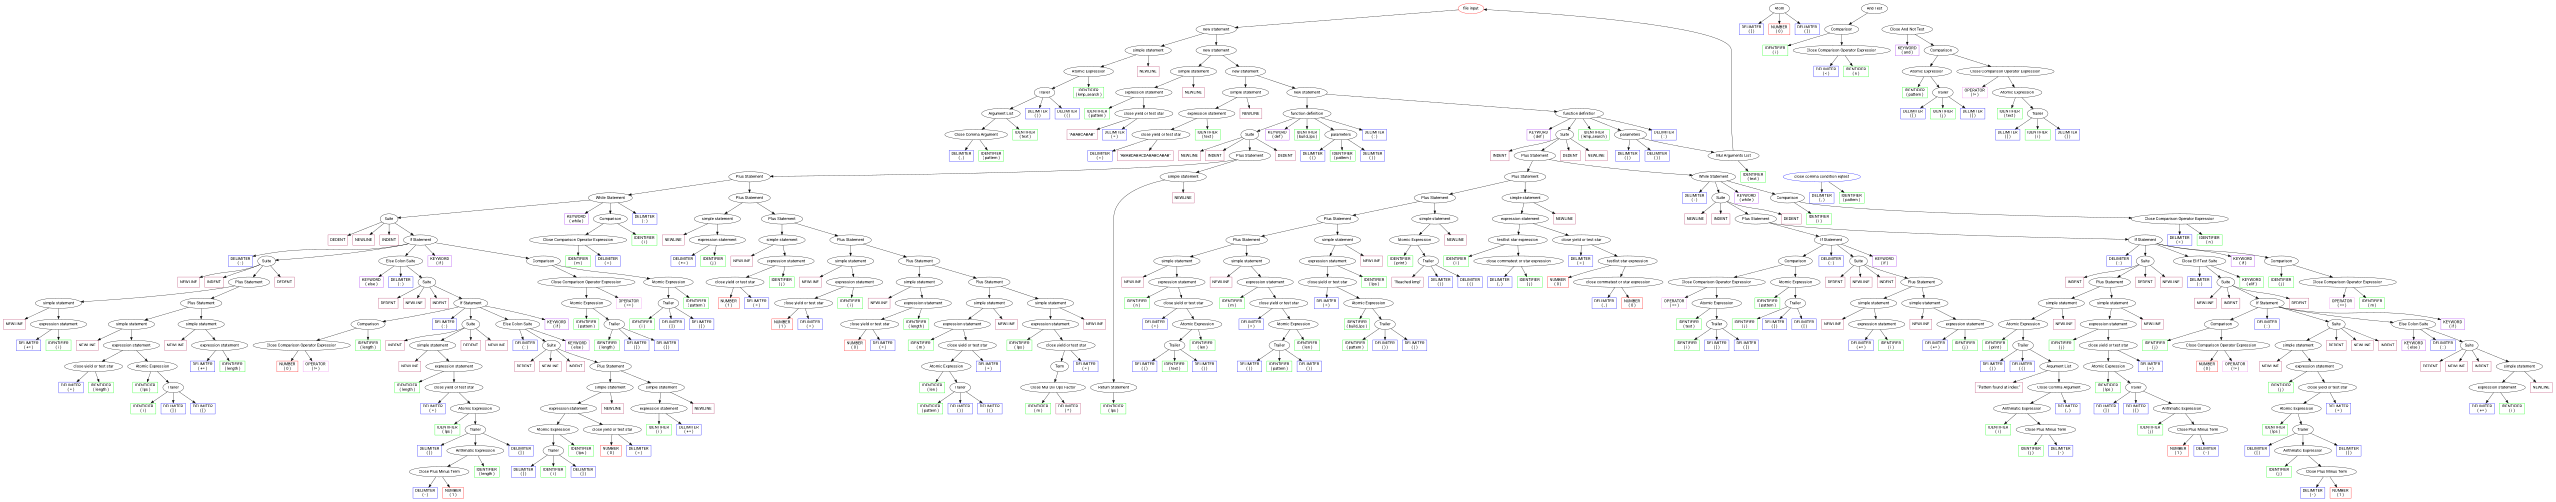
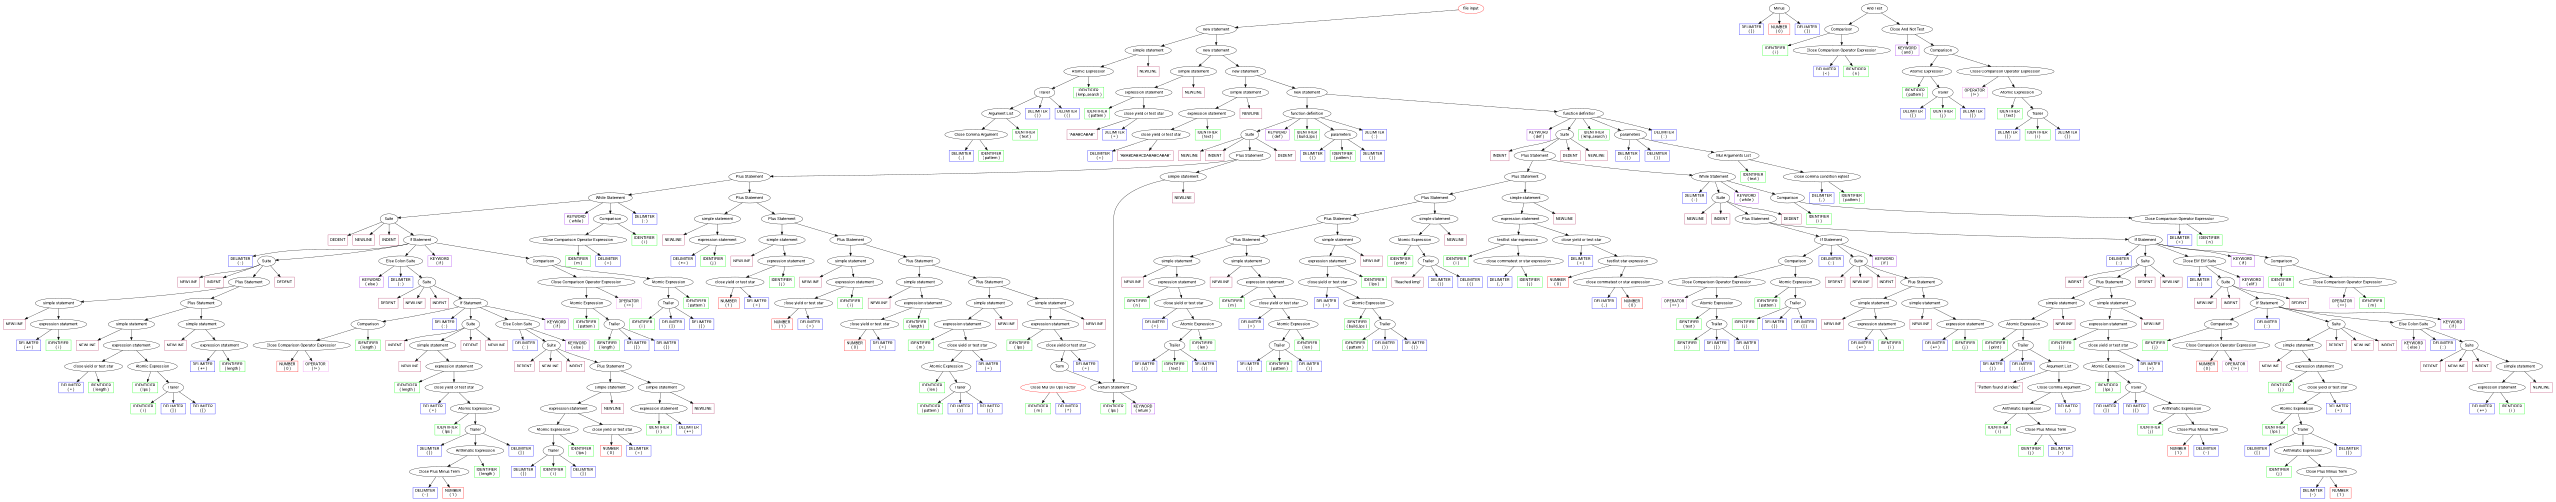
(1779, 9) -> (1779, 9)
none -> (1889, 18)
(1662, 26) -> (1775, 166)
(1822, 177) -> (1822, 177)
(2200, 261) -> (2200, 261)
(2252, 282) -> (2252, 282)
(1057, 376) -> (1082, 376)
(1053, 388) -> (1053, 388)
(1068, 409) -> (1068, 409)
none -> (1143, 409)
